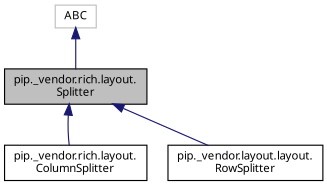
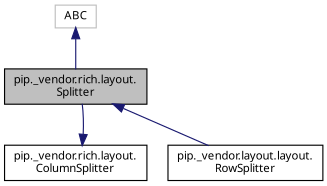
(68, 130) -> (83, 119)
